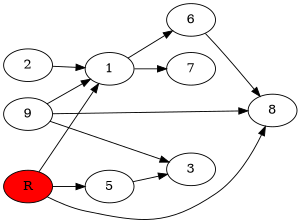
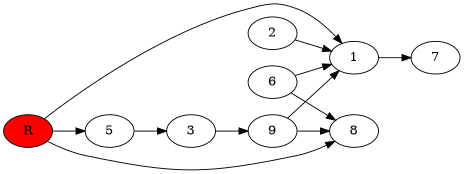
(146, 47) -> (309, 71)
(105, 140) -> (227, 131)
